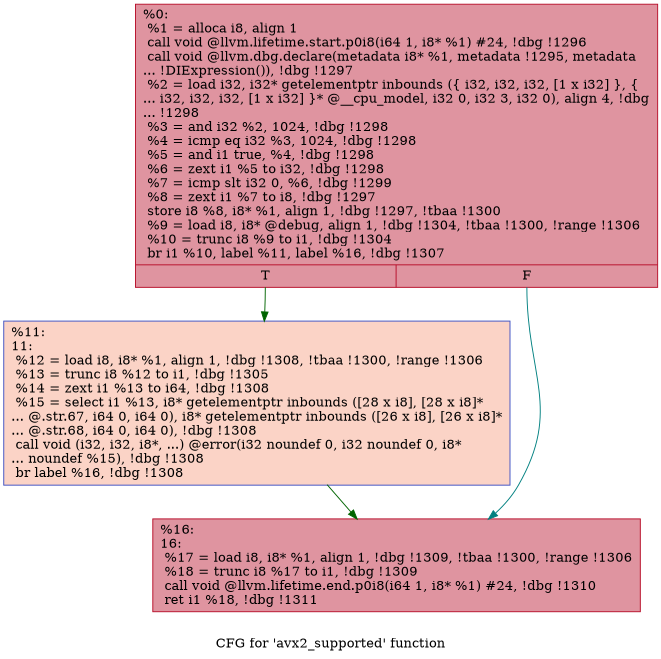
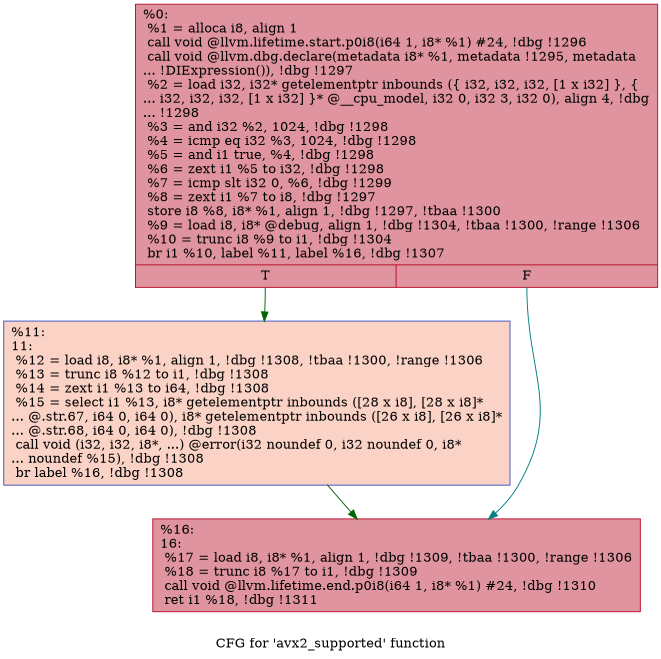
(140, 375) -> (140, 375)
